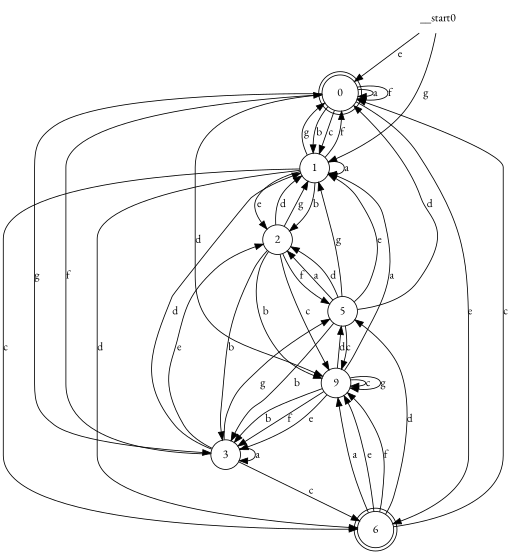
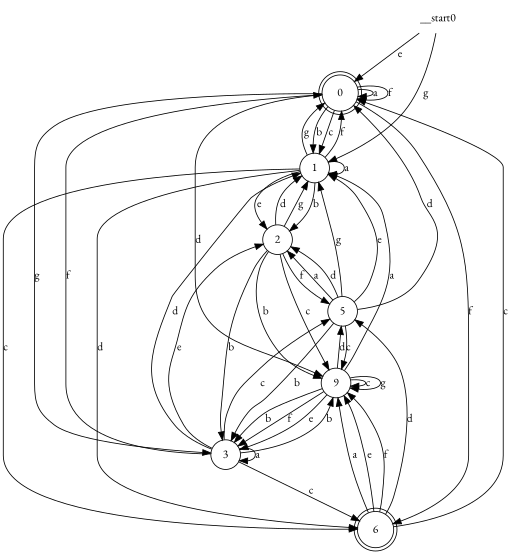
(470, 311) -> (470, 311)
(263, 383) -> (263, 383)
none -> (292, 441)
